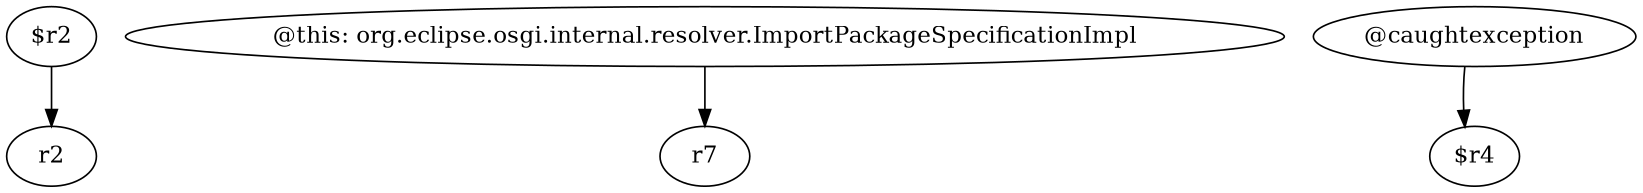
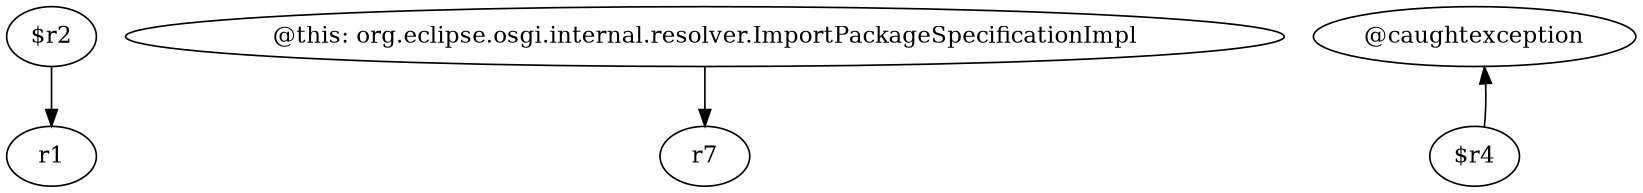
(1464, 89) -> (1486, 105)
(52, 156) -> (52, 156)
